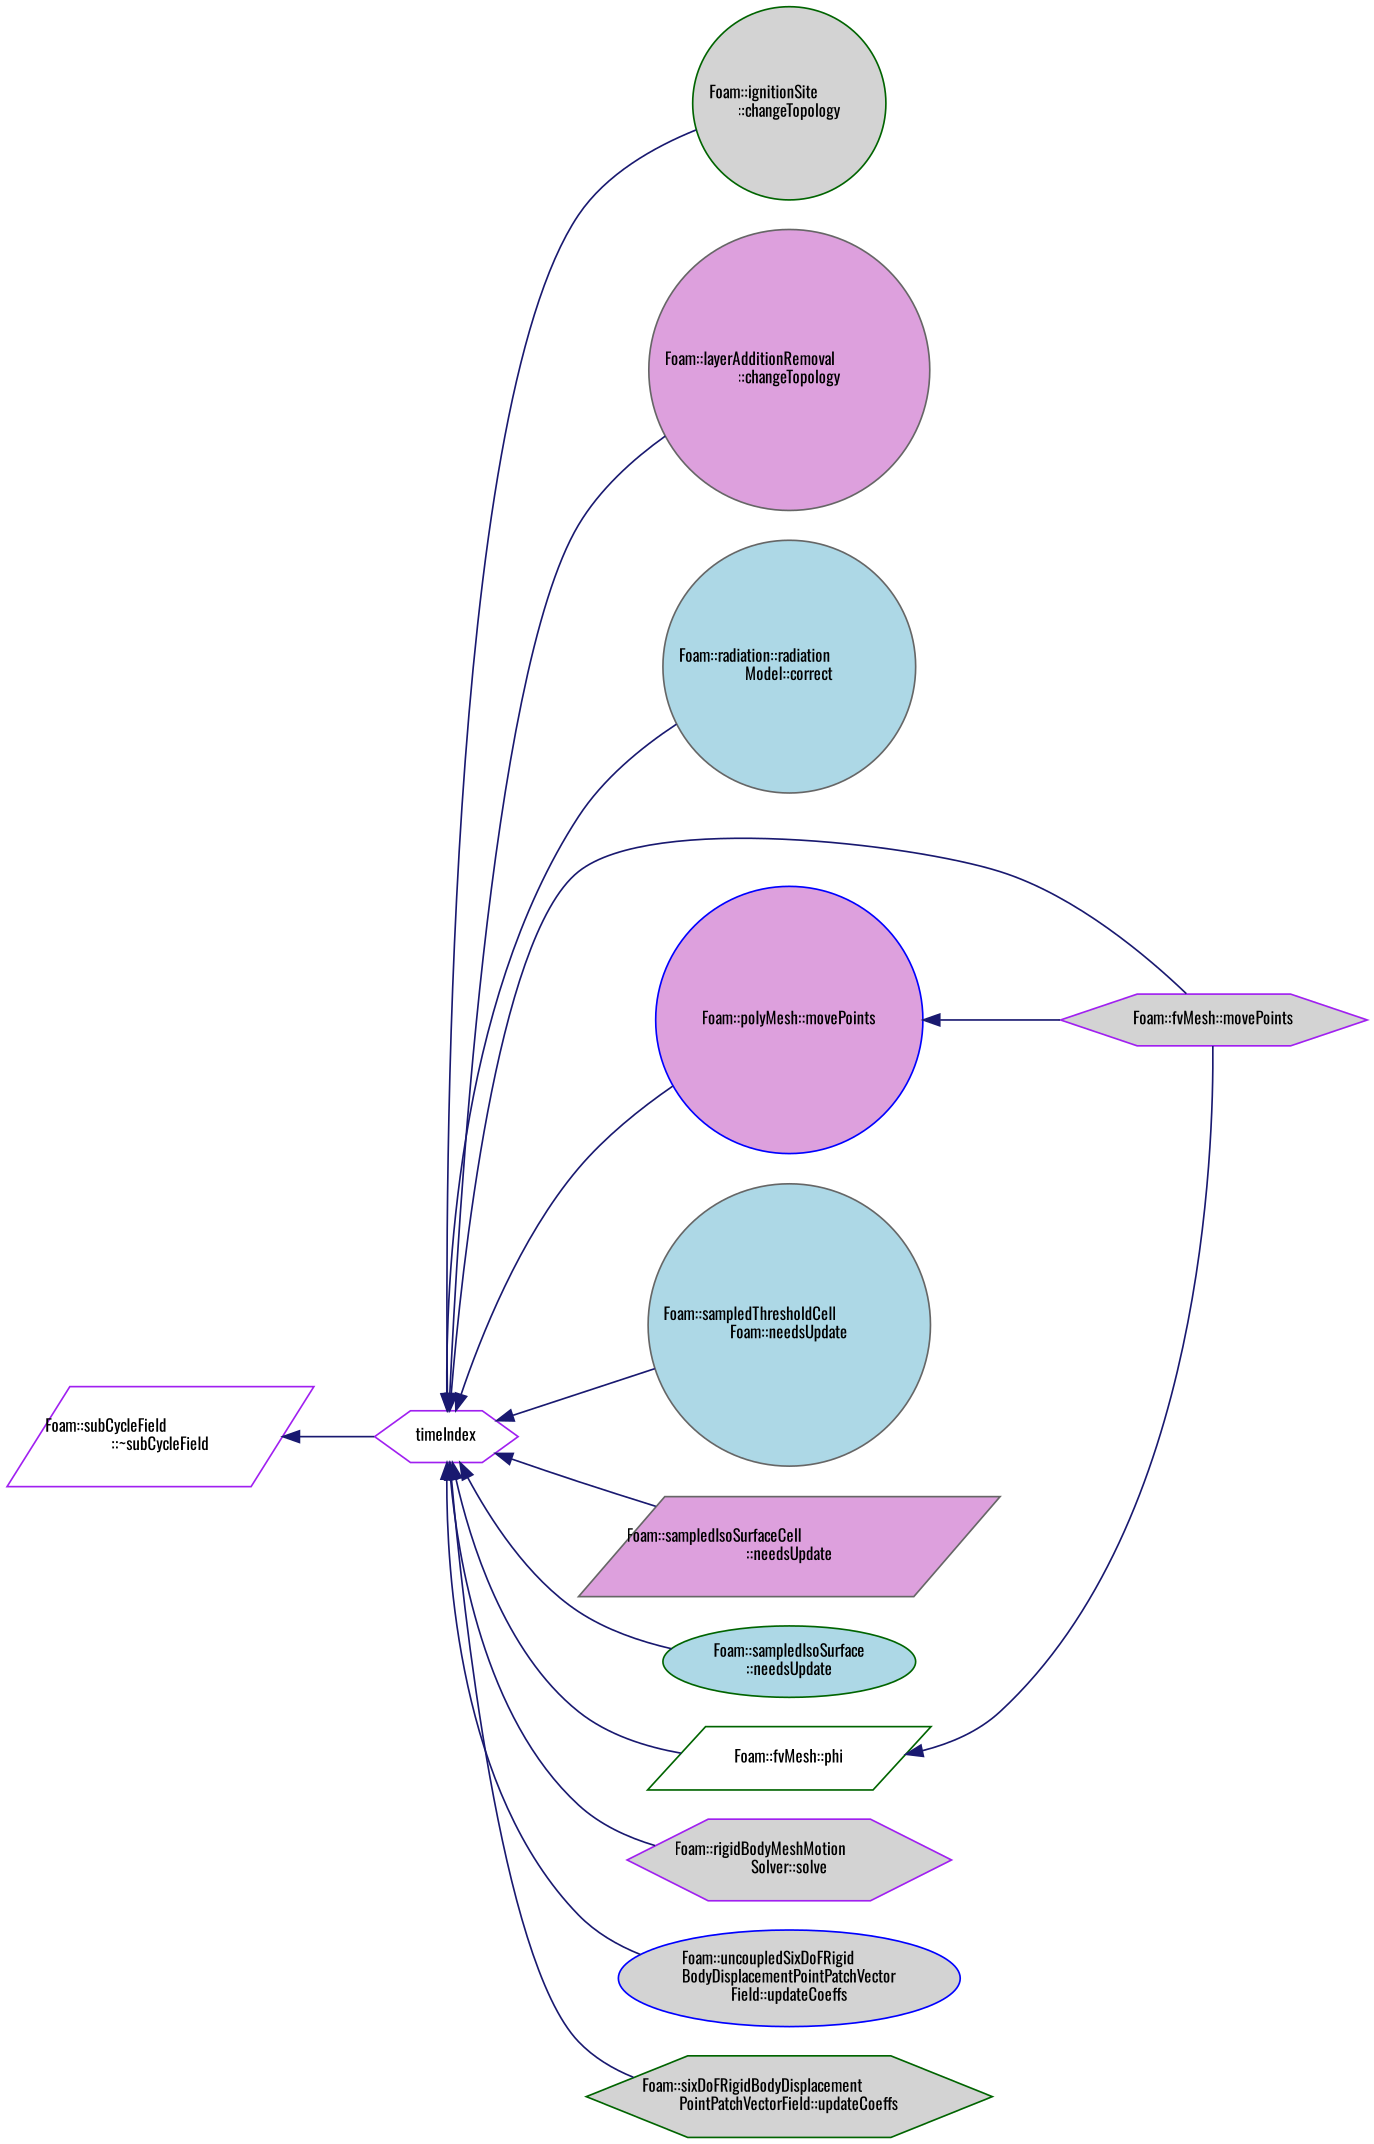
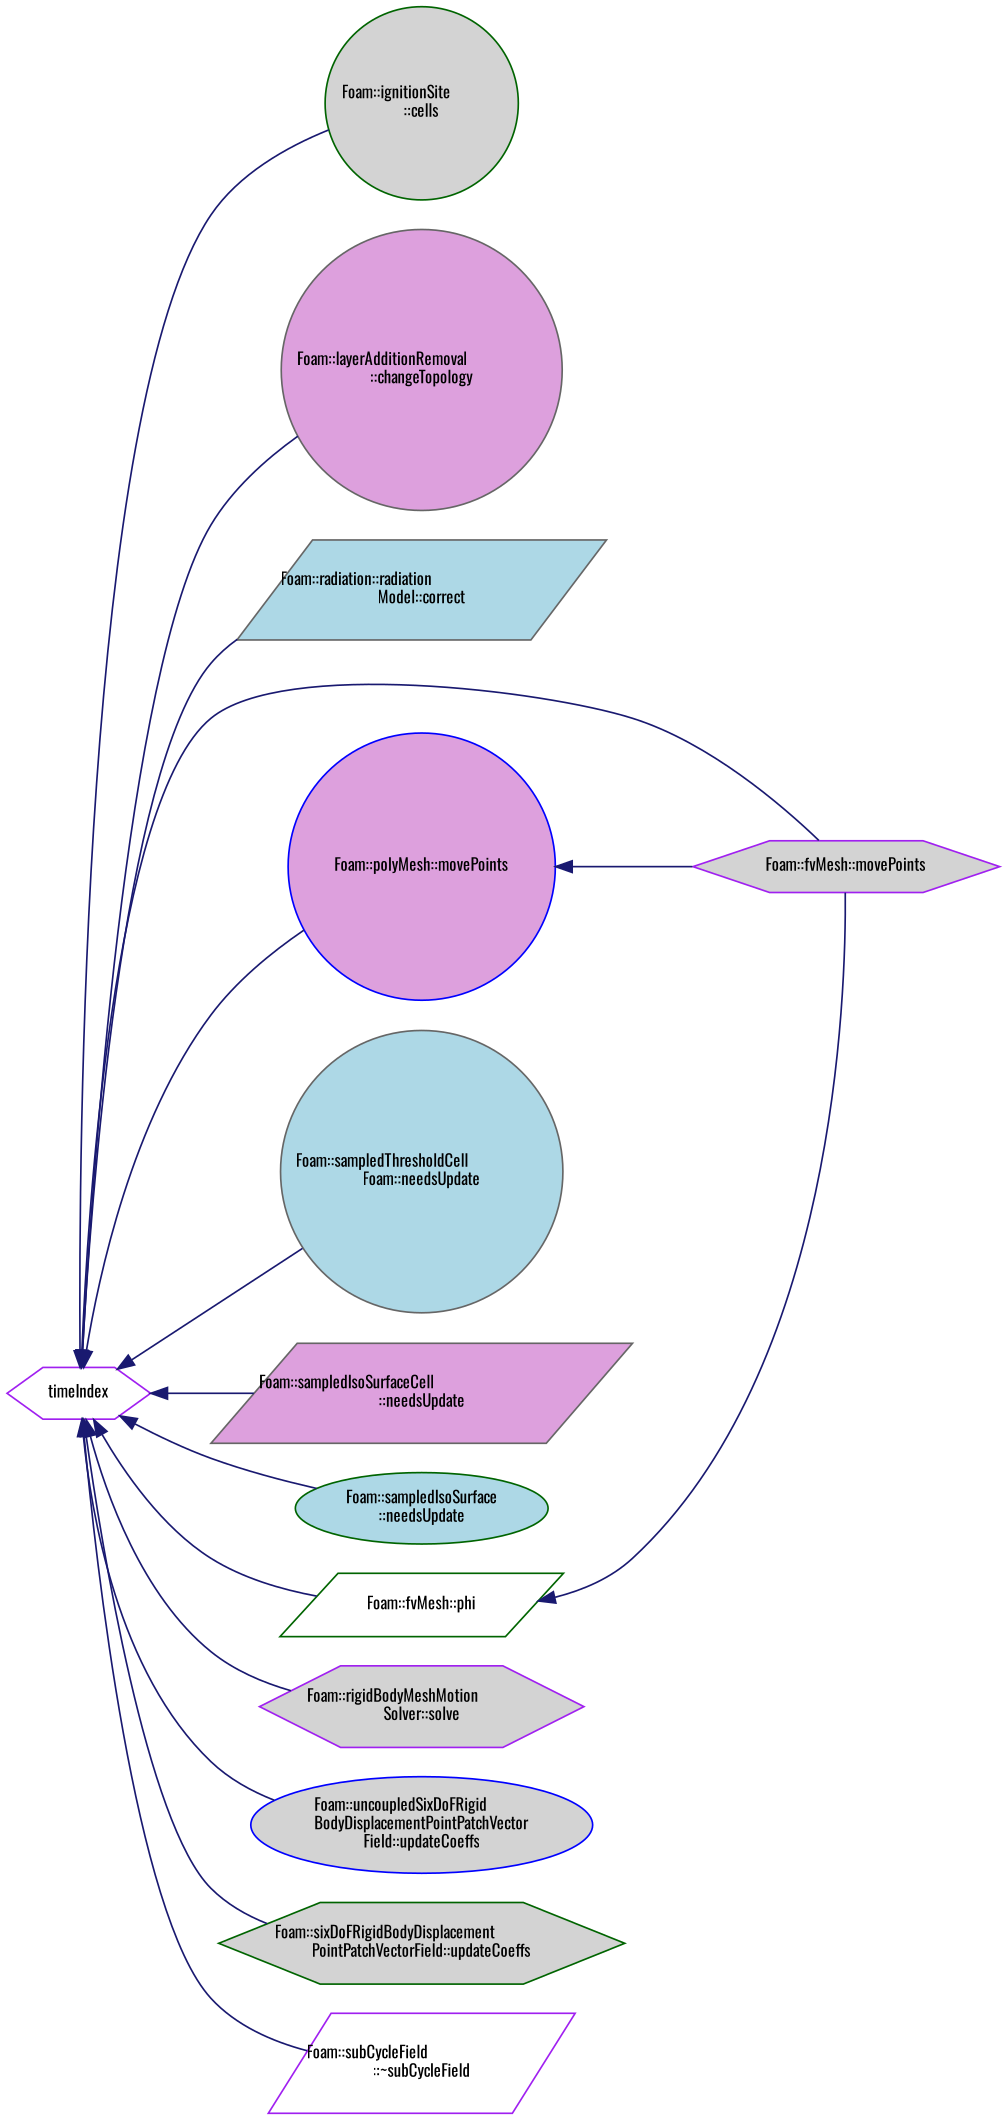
(789, 103) -> (422, 103)
(789, 667) -> (422, 590)
(337, 1437) -> (133, 1779)
